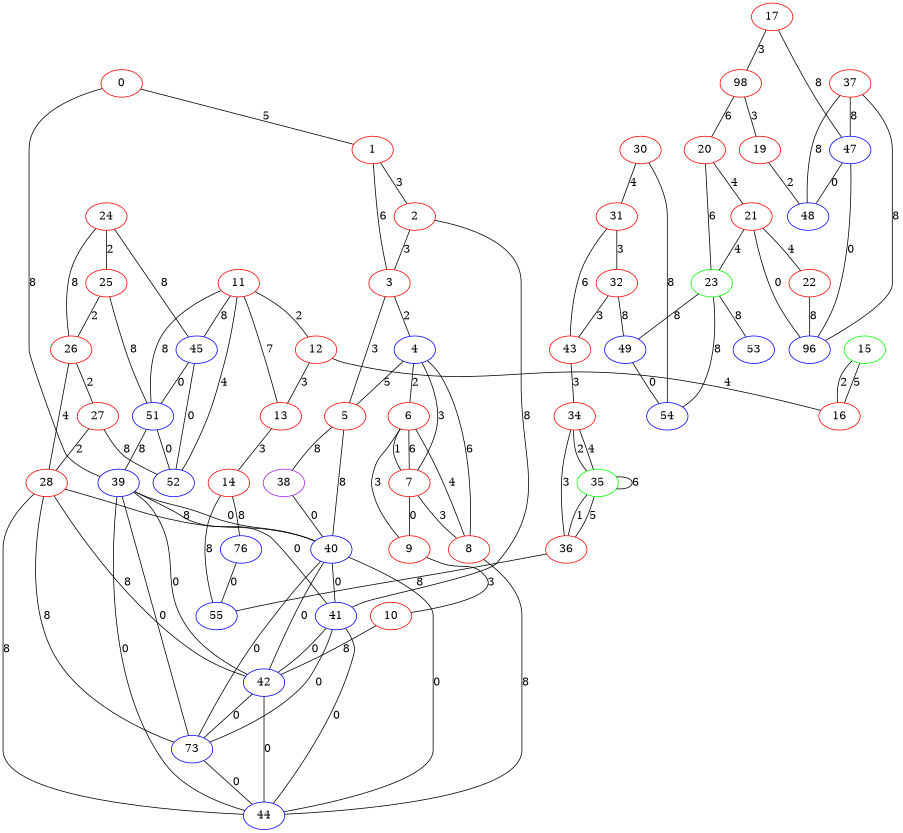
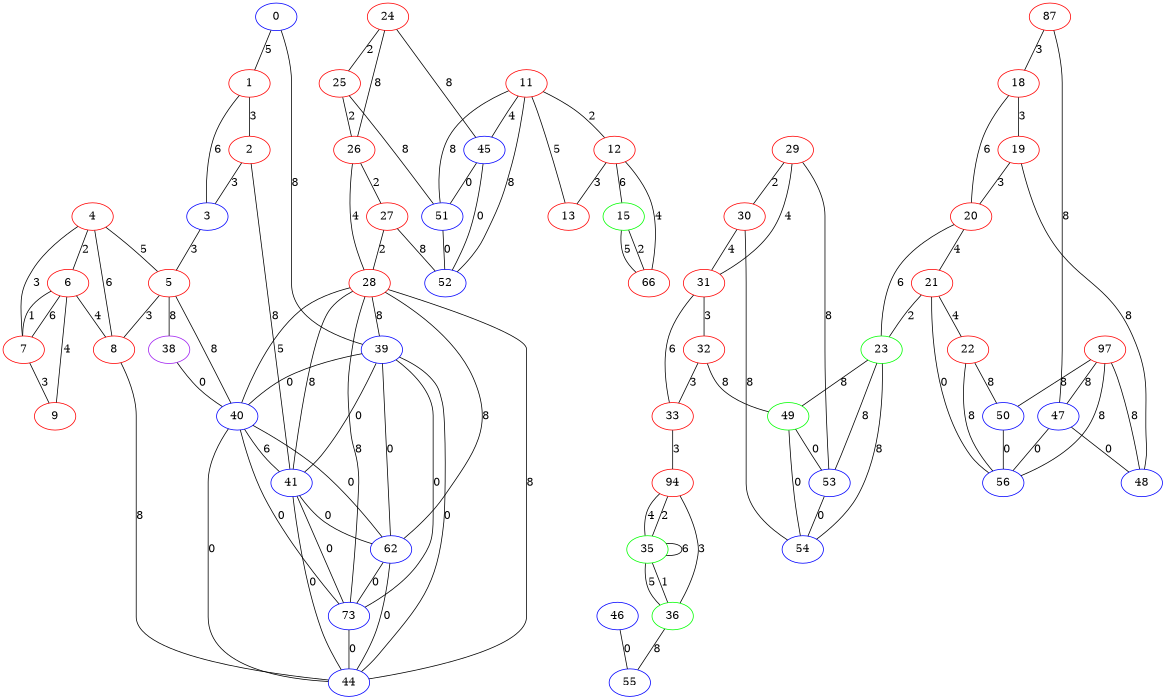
(772, 17) -> (1050, 17)
(122, 83) -> (276, 17)
(741, 83) -> (1019, 83)
(850, 83) -> (1105, 350)
none -> (793, 150)
none -> (619, 183)
(791, 183) -> (1129, 316)
none -> (995, 183)
(738, 250) -> (911, 316)
(390, 283) -> (207, 217)
(224, 316) -> (512, 117)
(402, 316) -> none
(270, 350) -> (557, 150)
(415, 350) -> (93, 217)
(570, 350) -> (673, 416)
(625, 350) -> (788, 416)
(810, 350) -> (1003, 483)
none -> (309, 373)
(224, 383) -> (511, 183)
(575, 416) -> (673, 483)
(840, 416) -> (649, 283)
none -> (1003, 416)
(136, 450) -> (376, 317)
none -> (808, 450)
(229, 483) -> none
(378, 483) -> (67, 350)
(187, 516) -> (281, 350)
(413, 516) -> (45, 383)
none -> (816, 516)
(436, 518) -> (142, 316)
(241, 549) -> (618, 616)
(566, 549) -> (673, 616)
(338, 583) -> (267, 450)
(391, 616) -> none
(264, 683) -> (391, 549)
